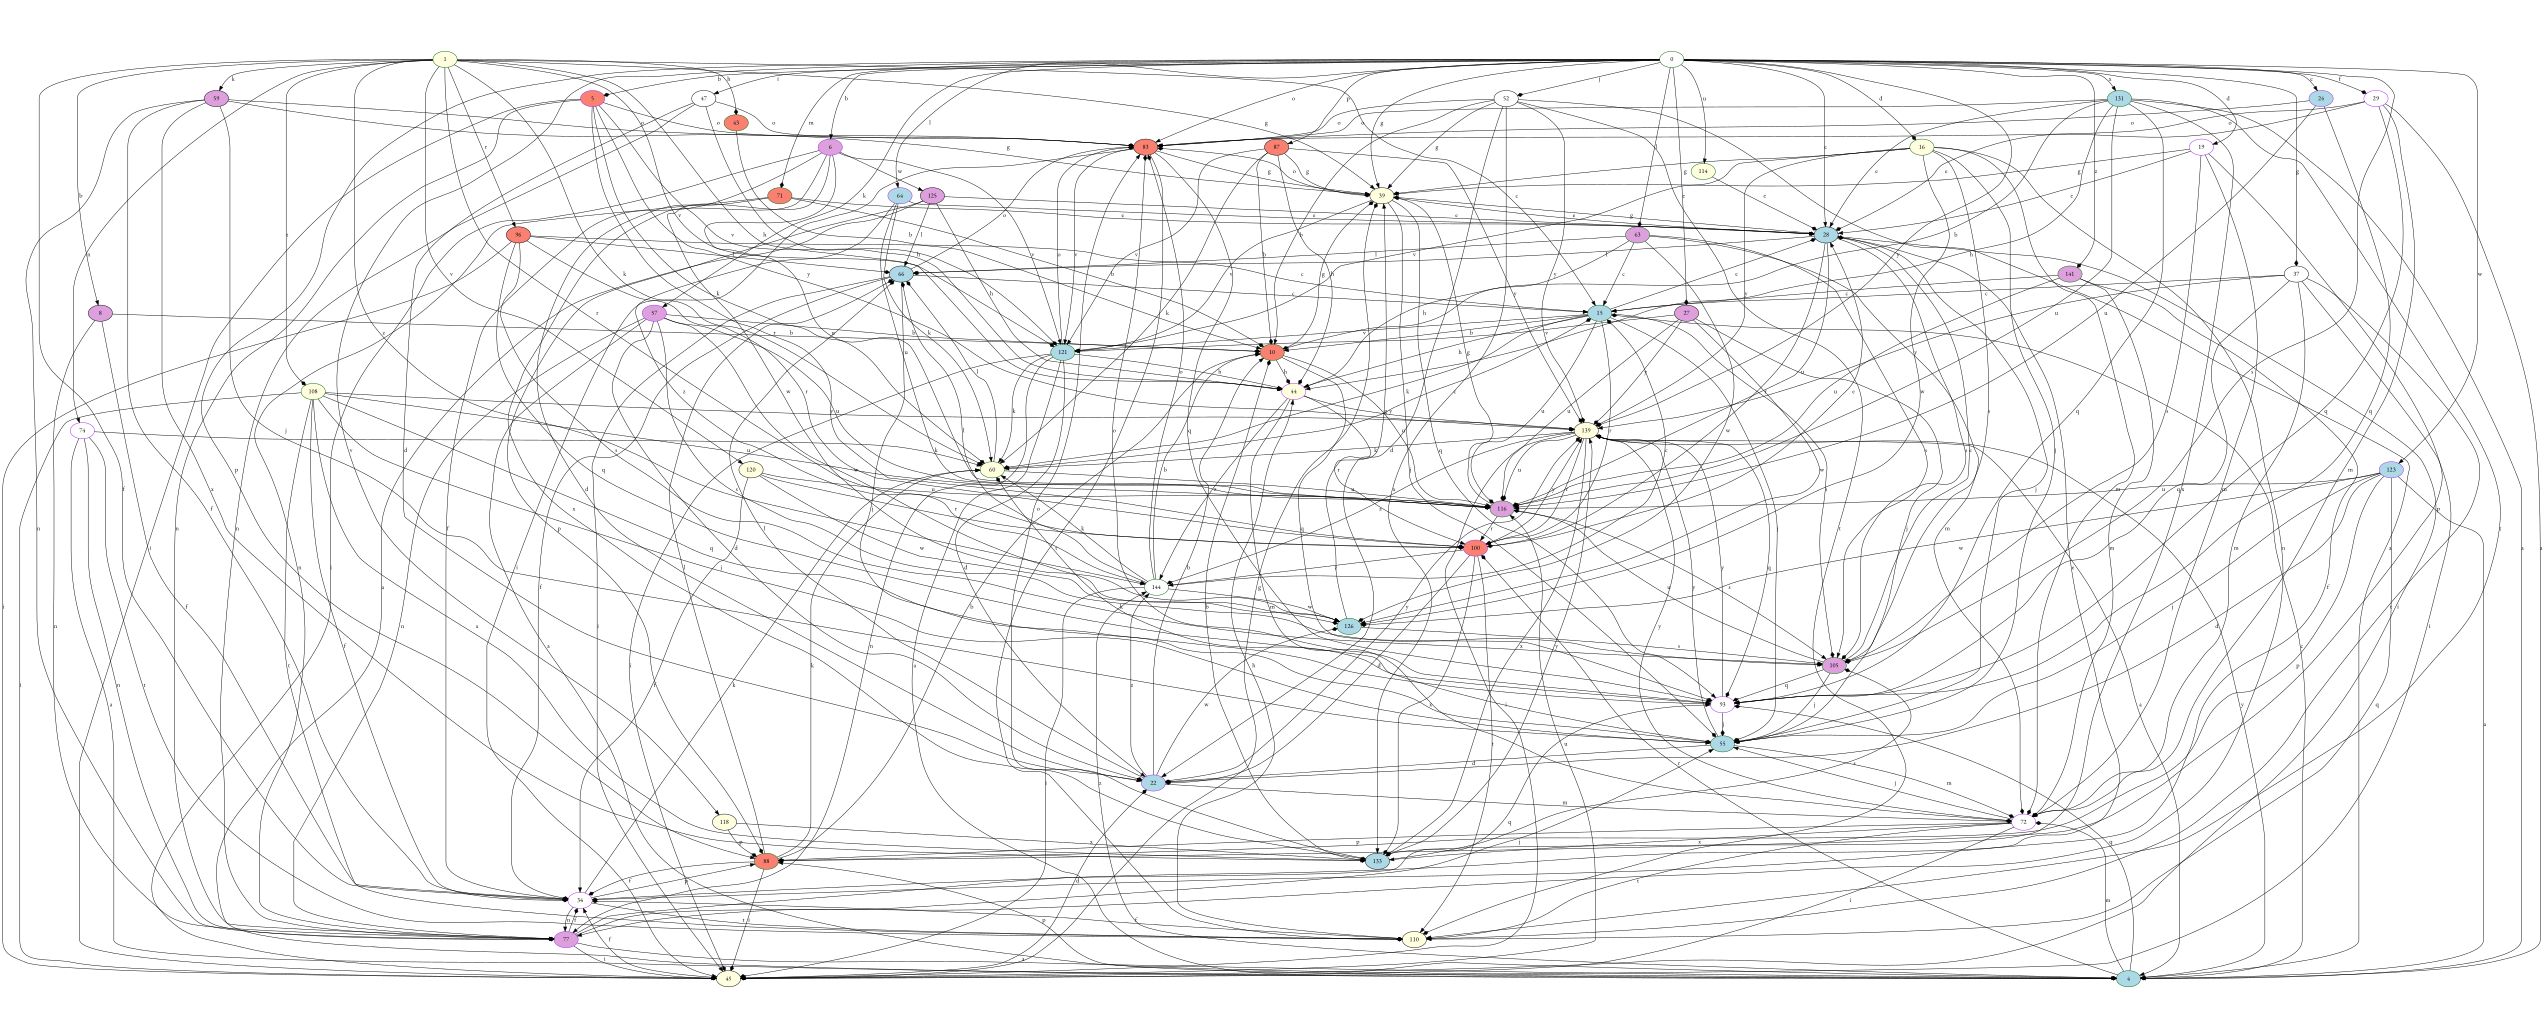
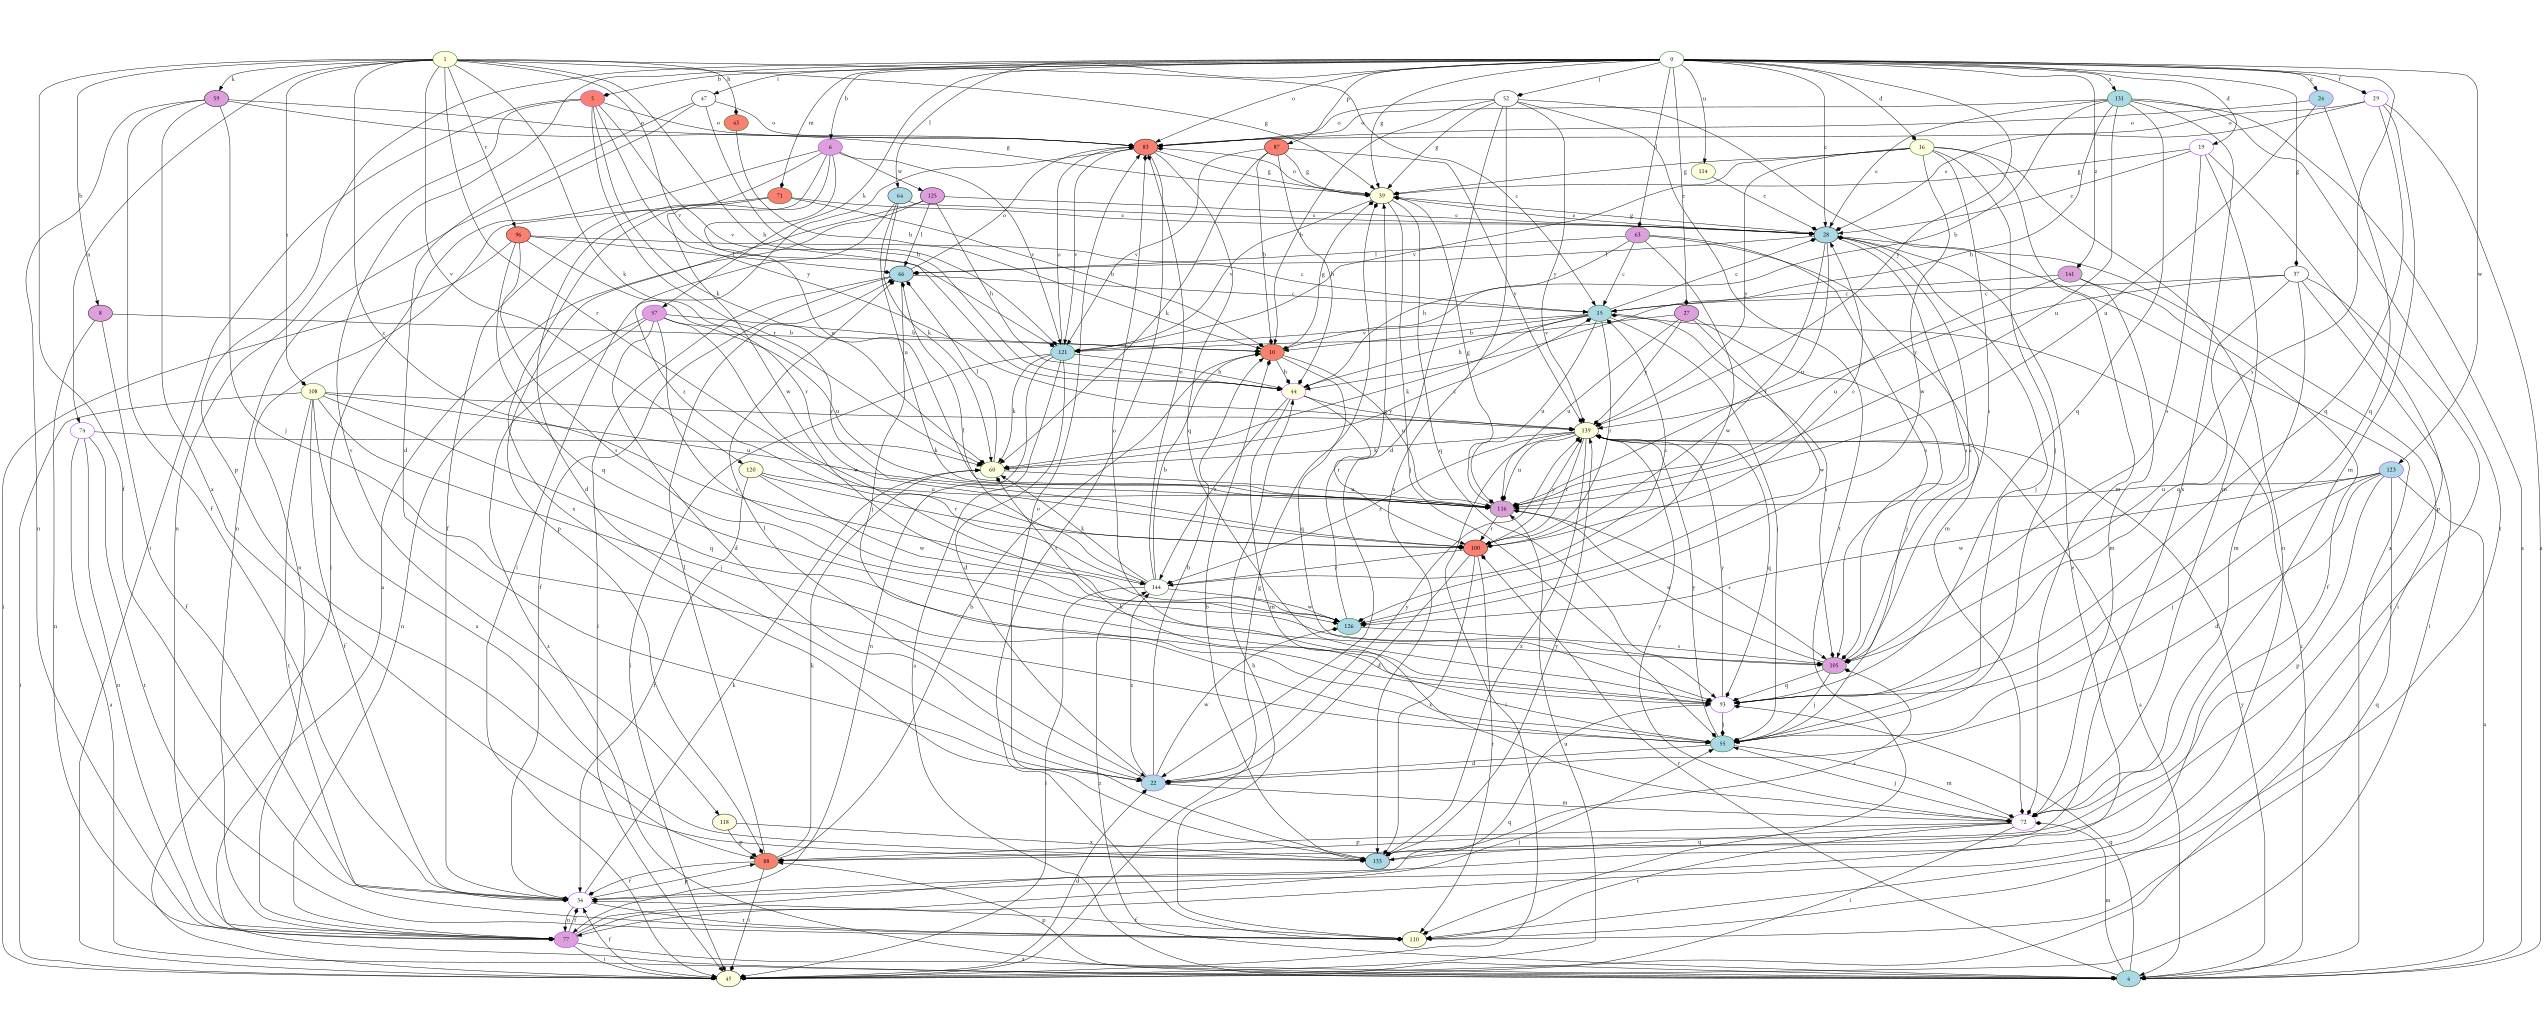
(900, 196) -> (900, 196)
(1476, 548) -> (1476, 548)
(1700, 842) -> (1700, 842)
